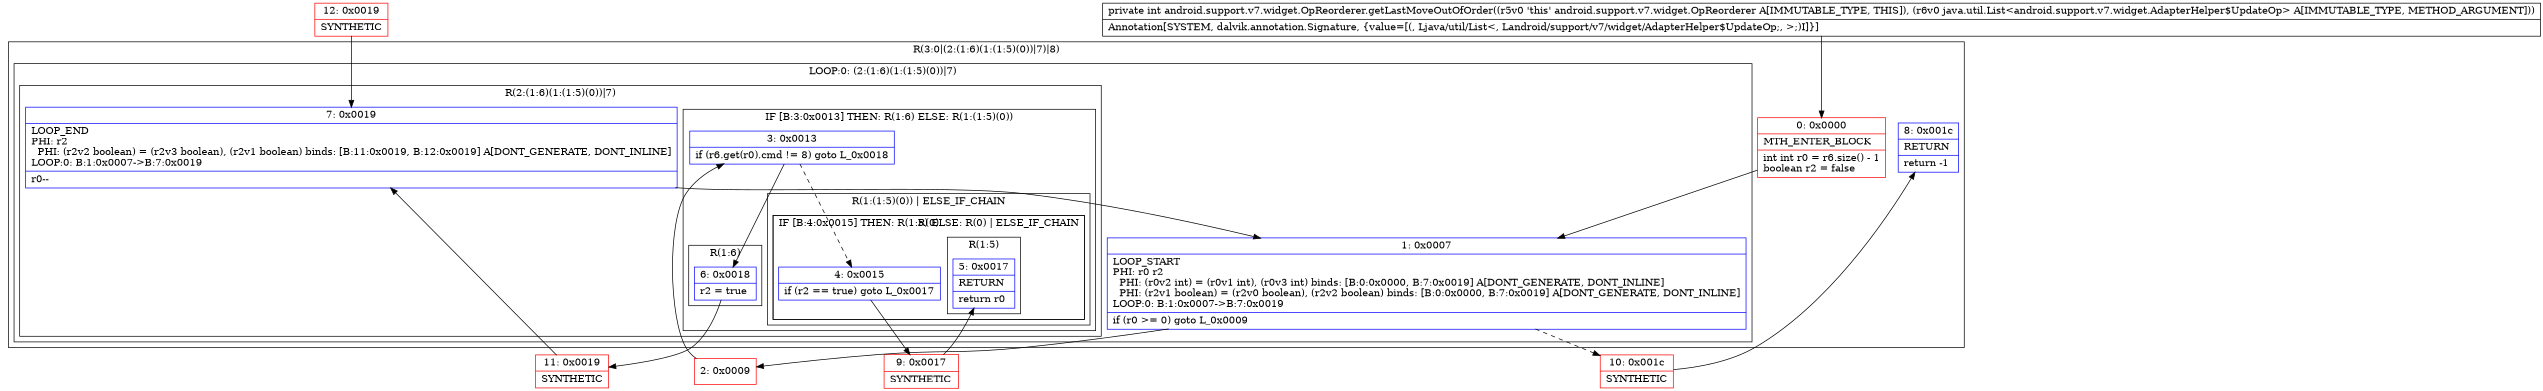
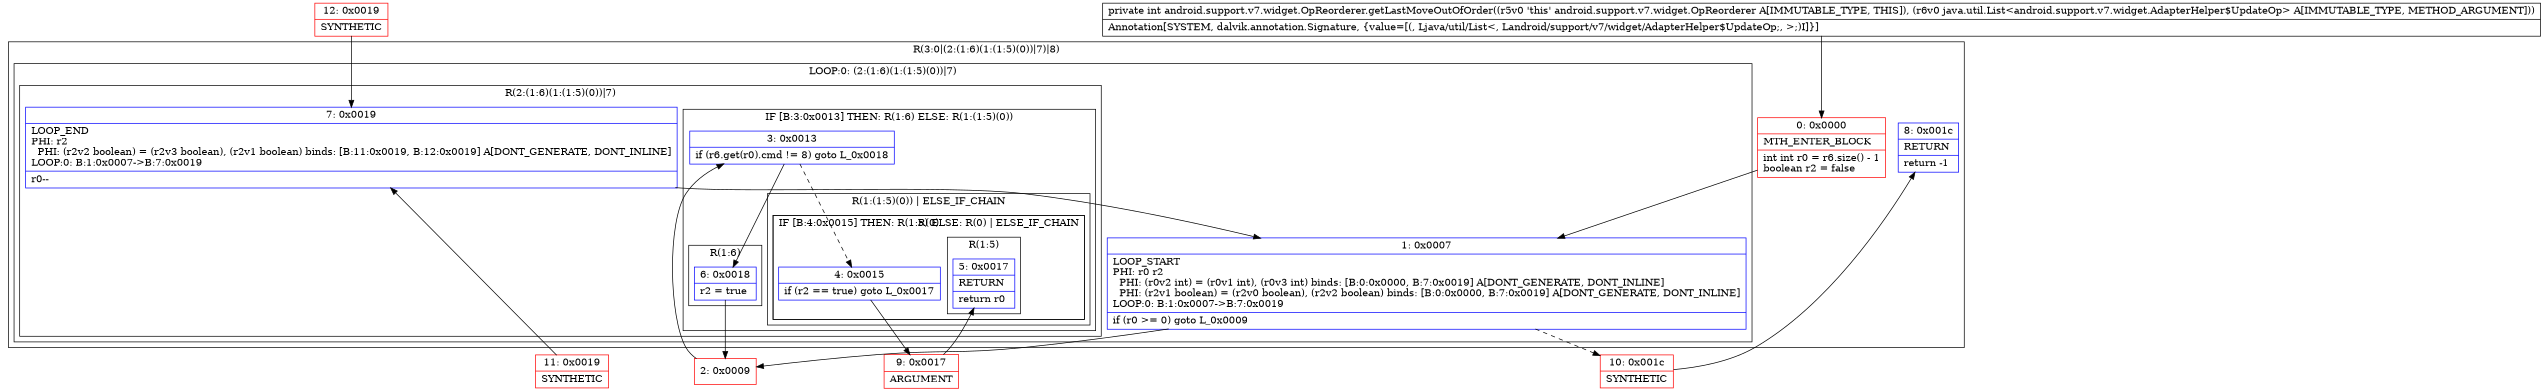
(682, 352) -> (725, 326)
(921, 380) -> (921, 380)
